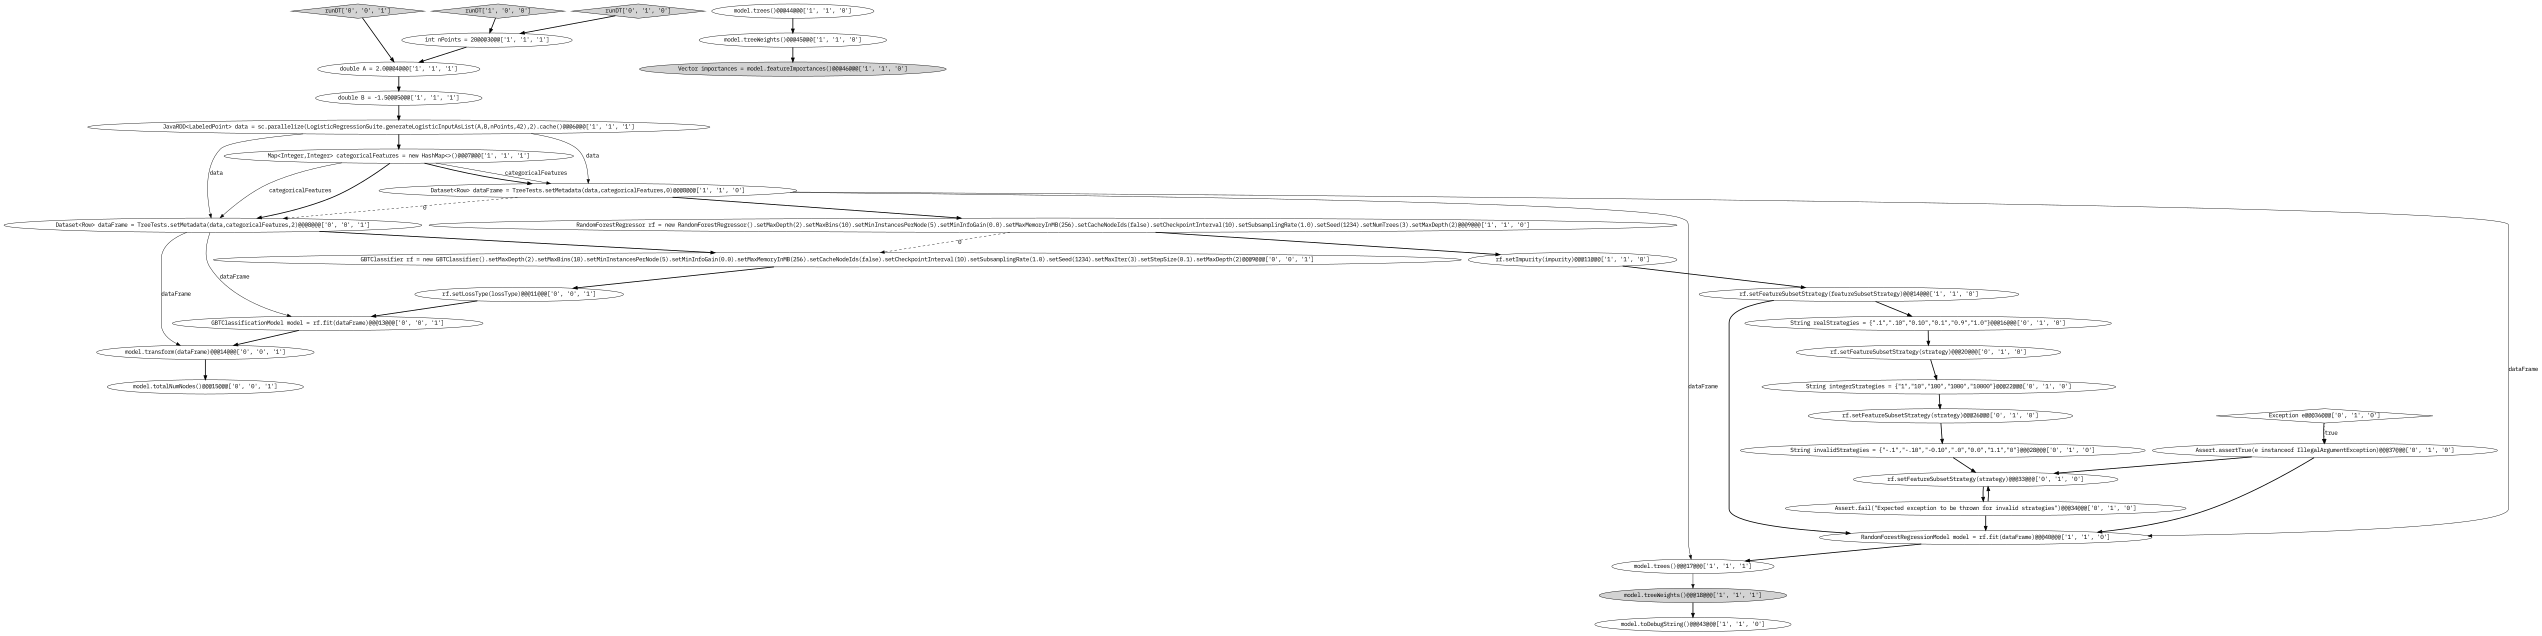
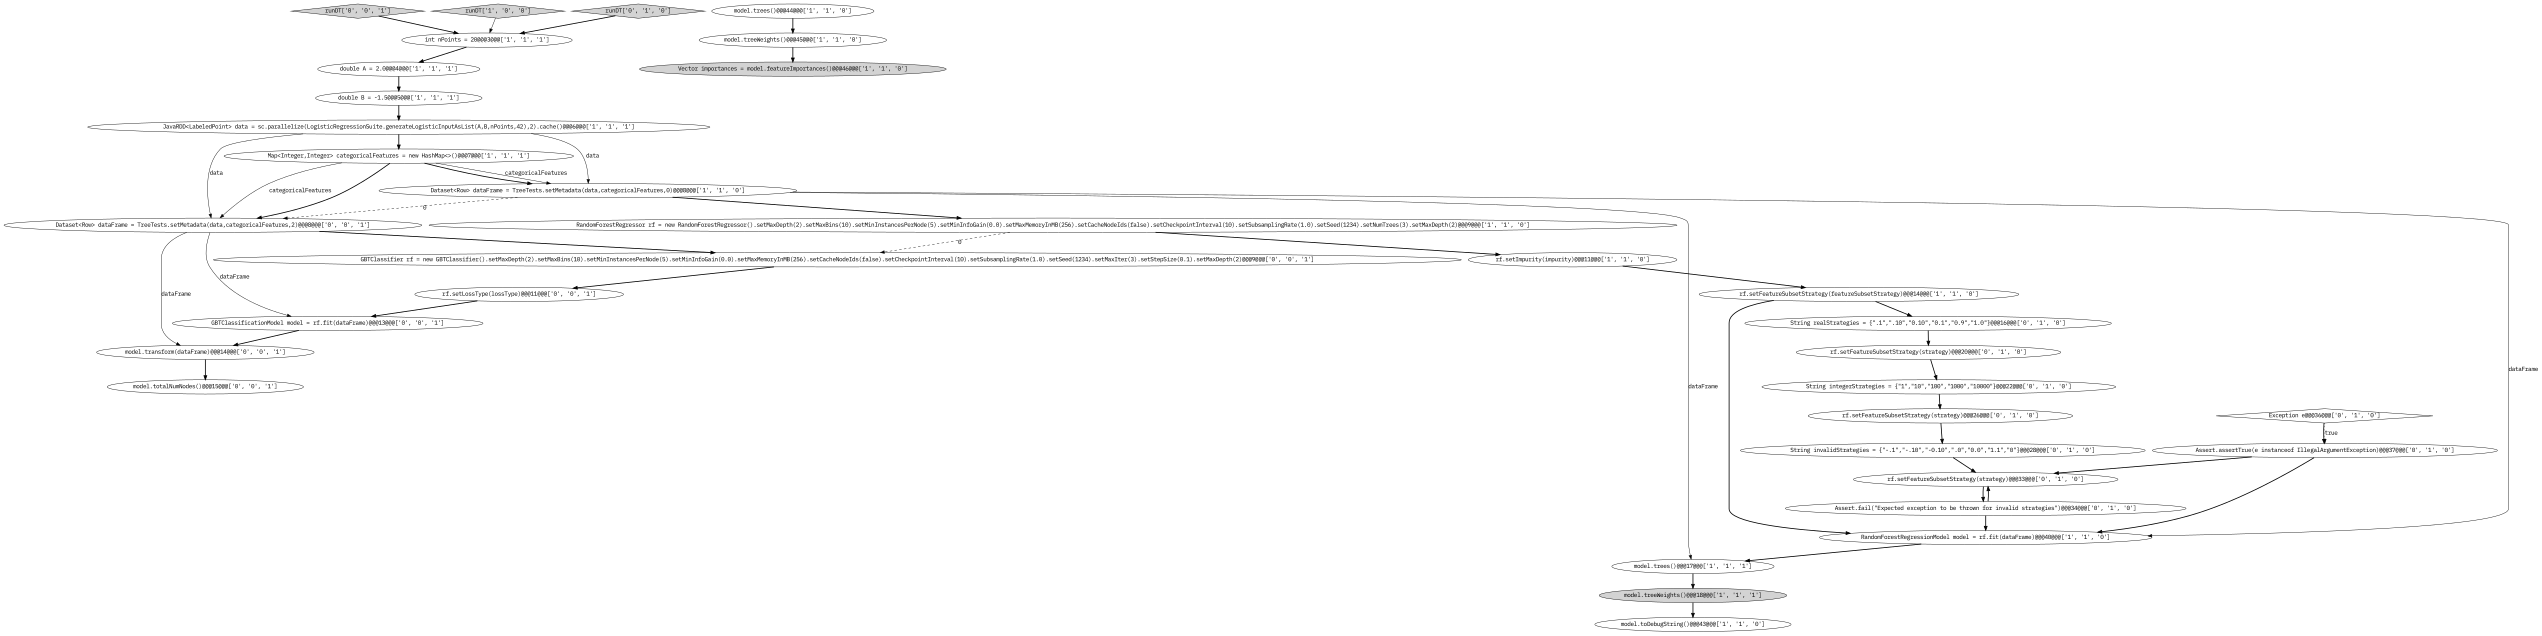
(493, 24) -> (493, 24)
(377, 38) -> (416, 24)
(1693, 579) -> (1693, 579)
